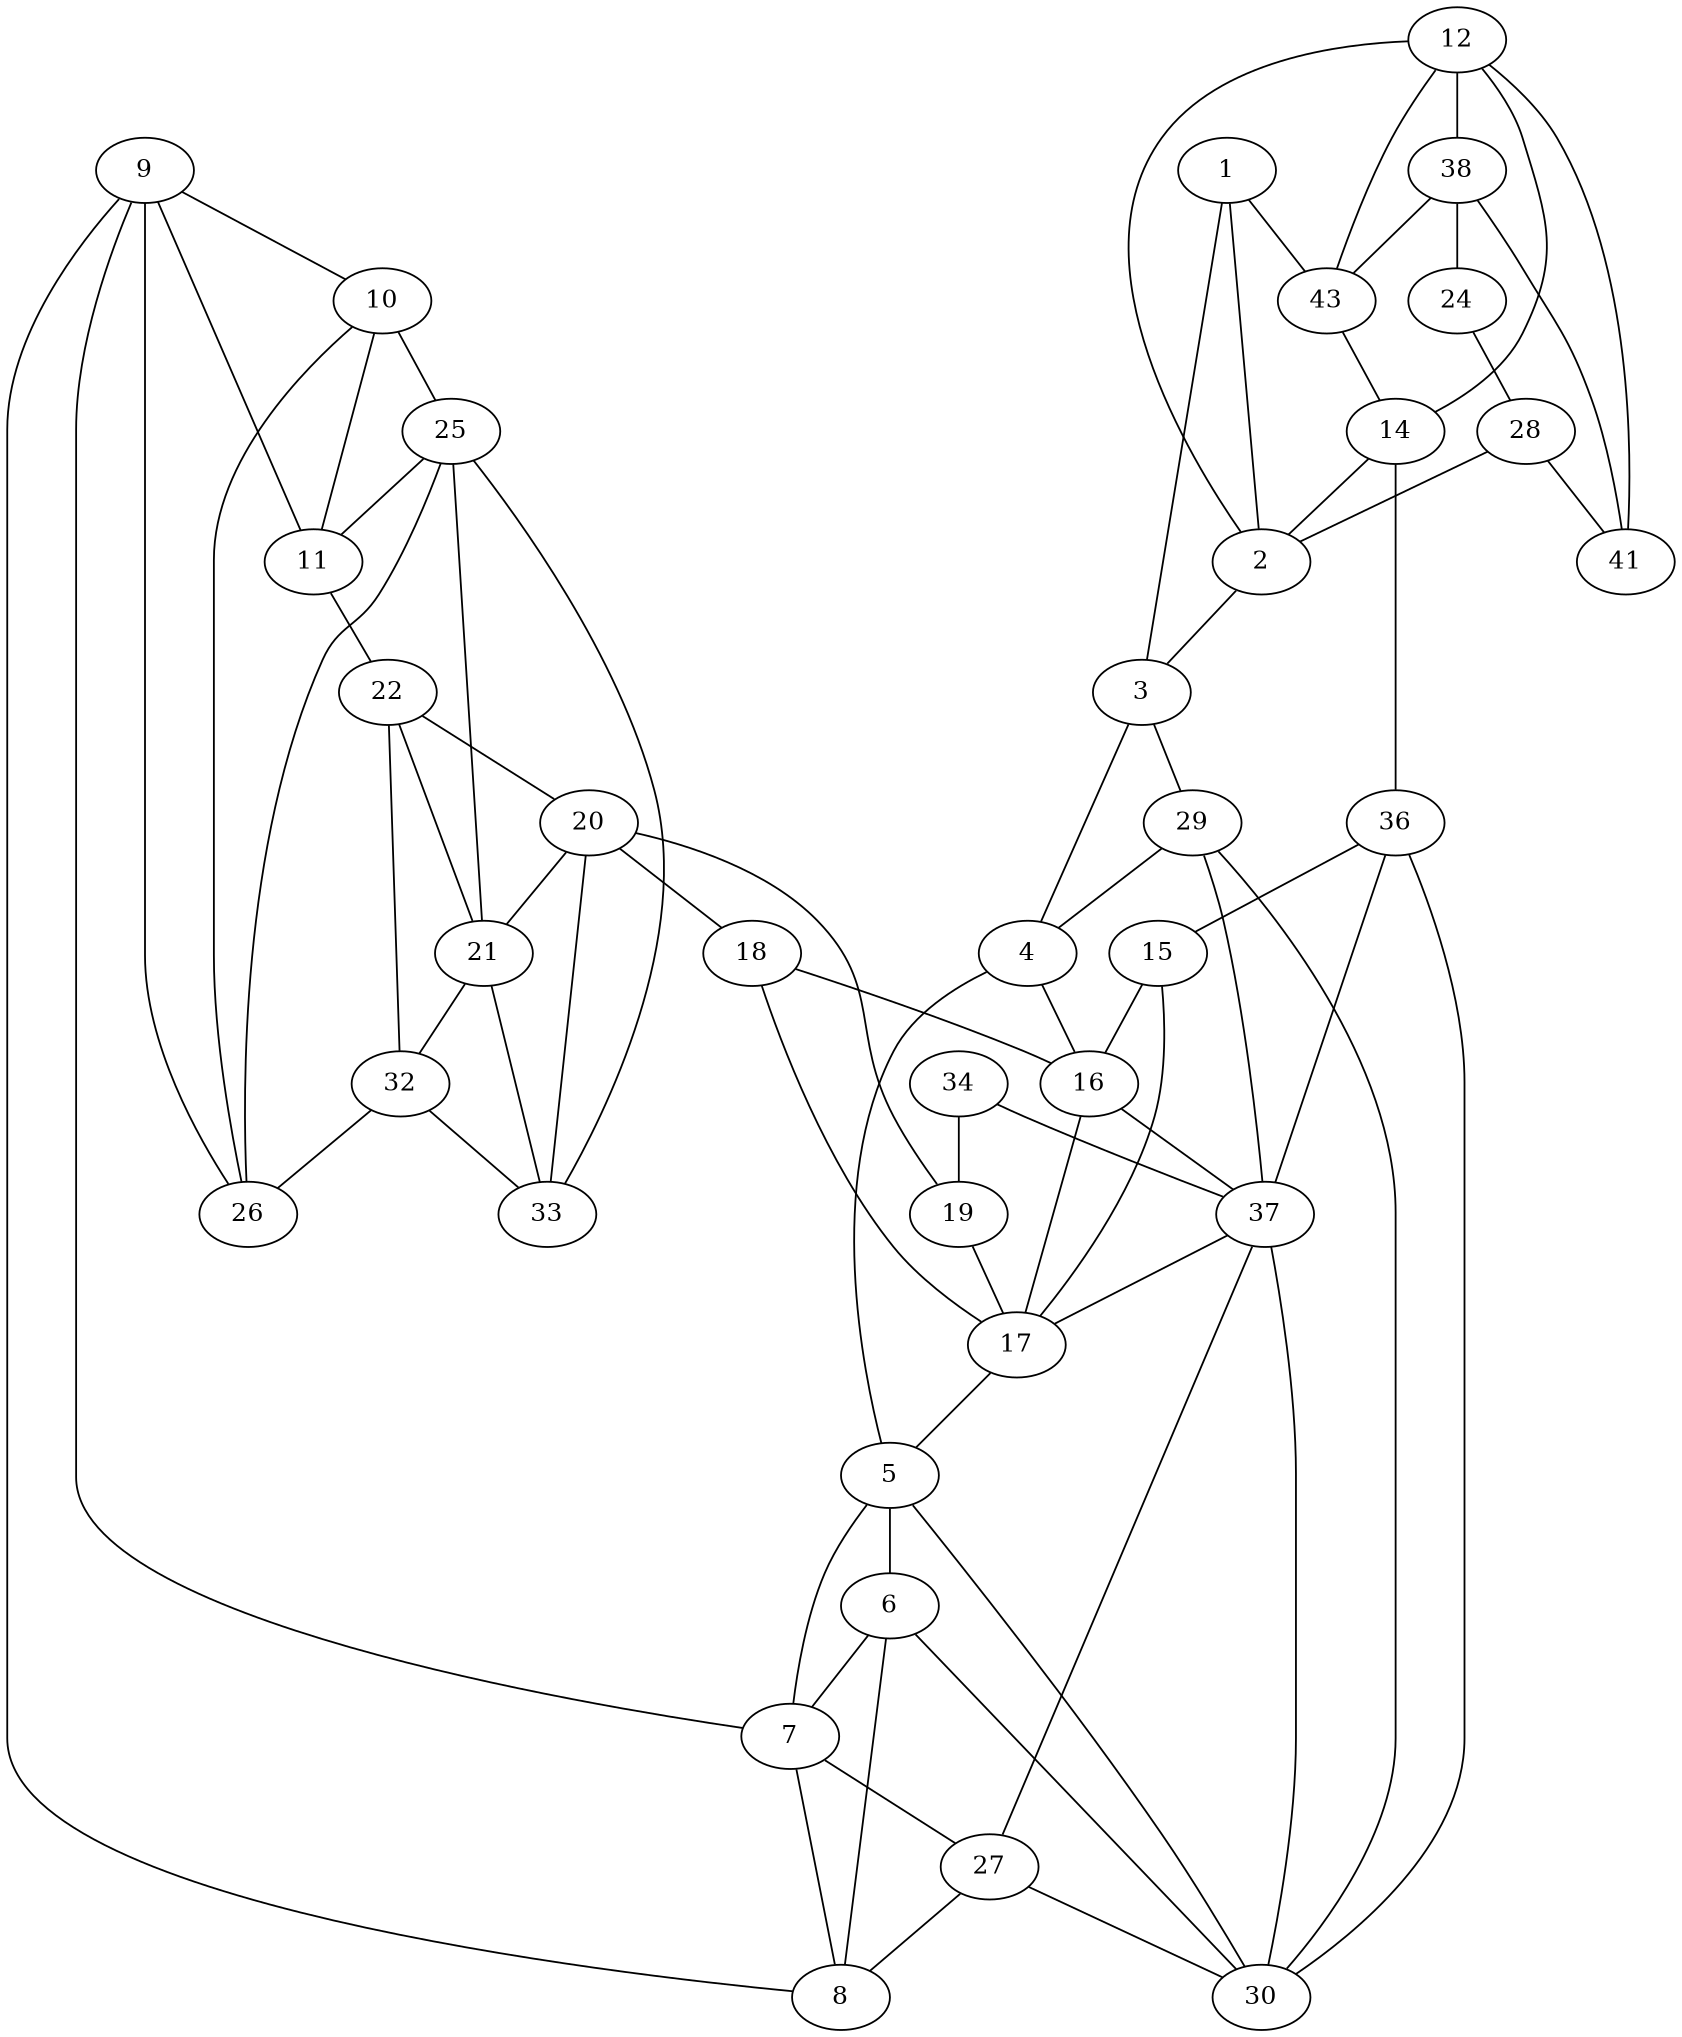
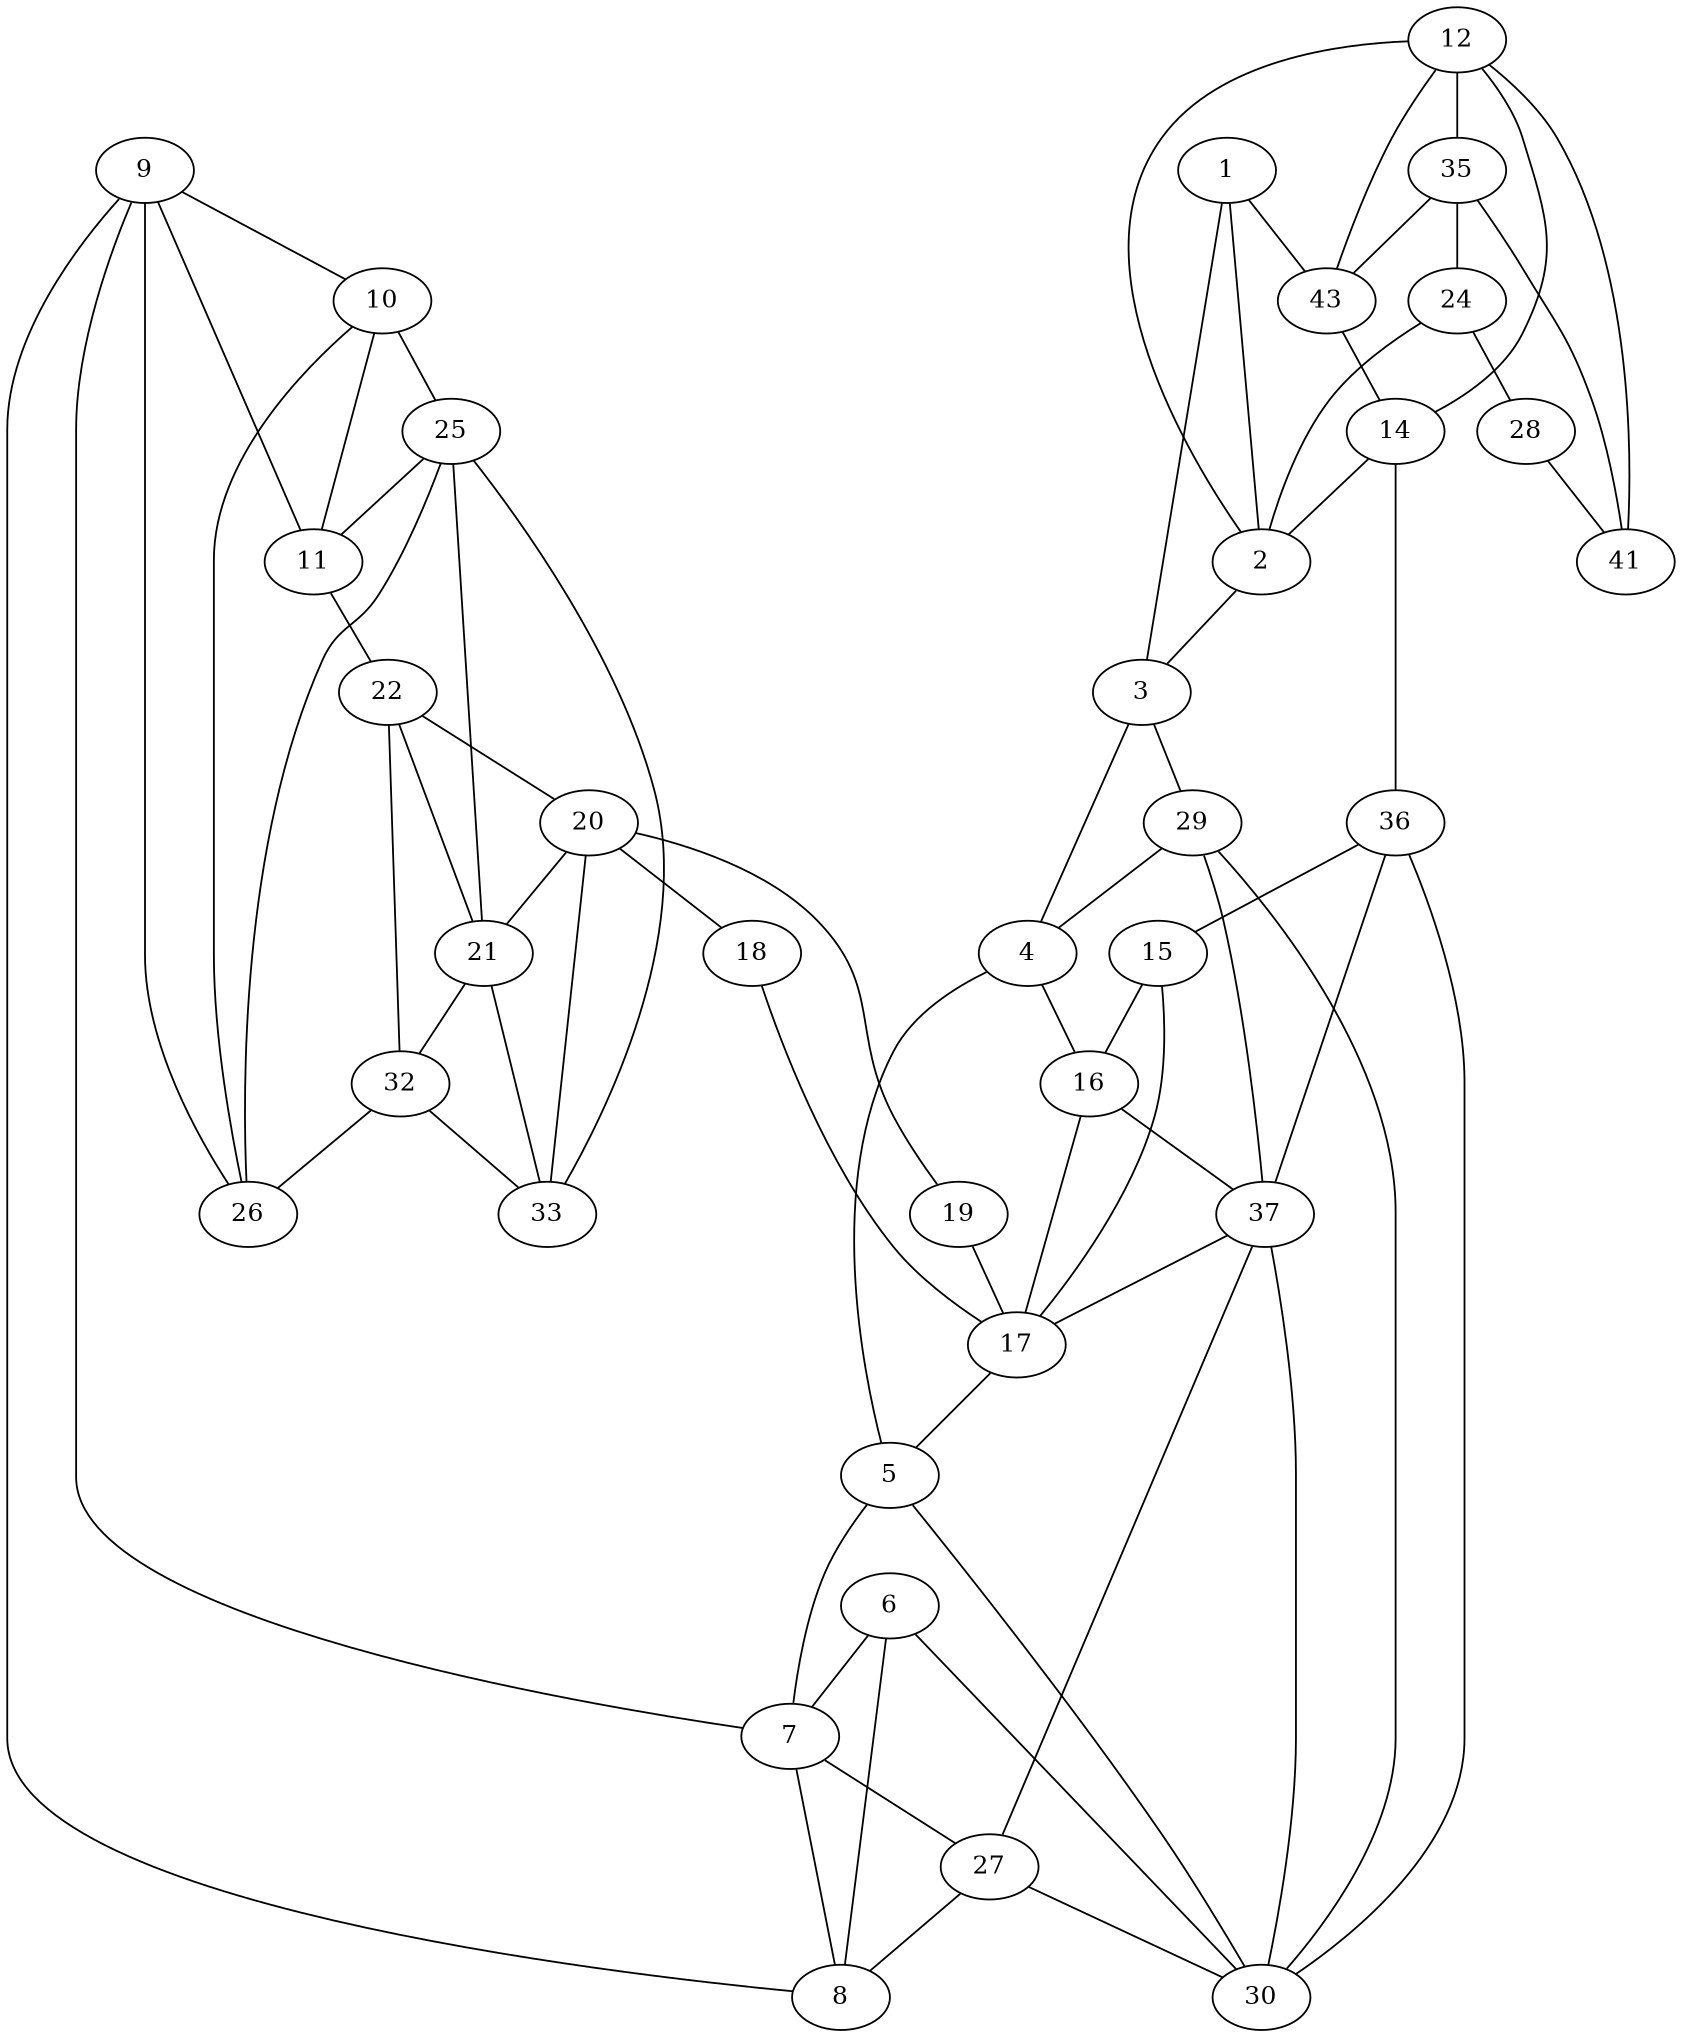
(1457, 170) -> (1457, 170)
(1384, 501) -> (1323, 410)
(912, 1008) -> none
(959, 1084) -> none
(890, 1541) -> none
